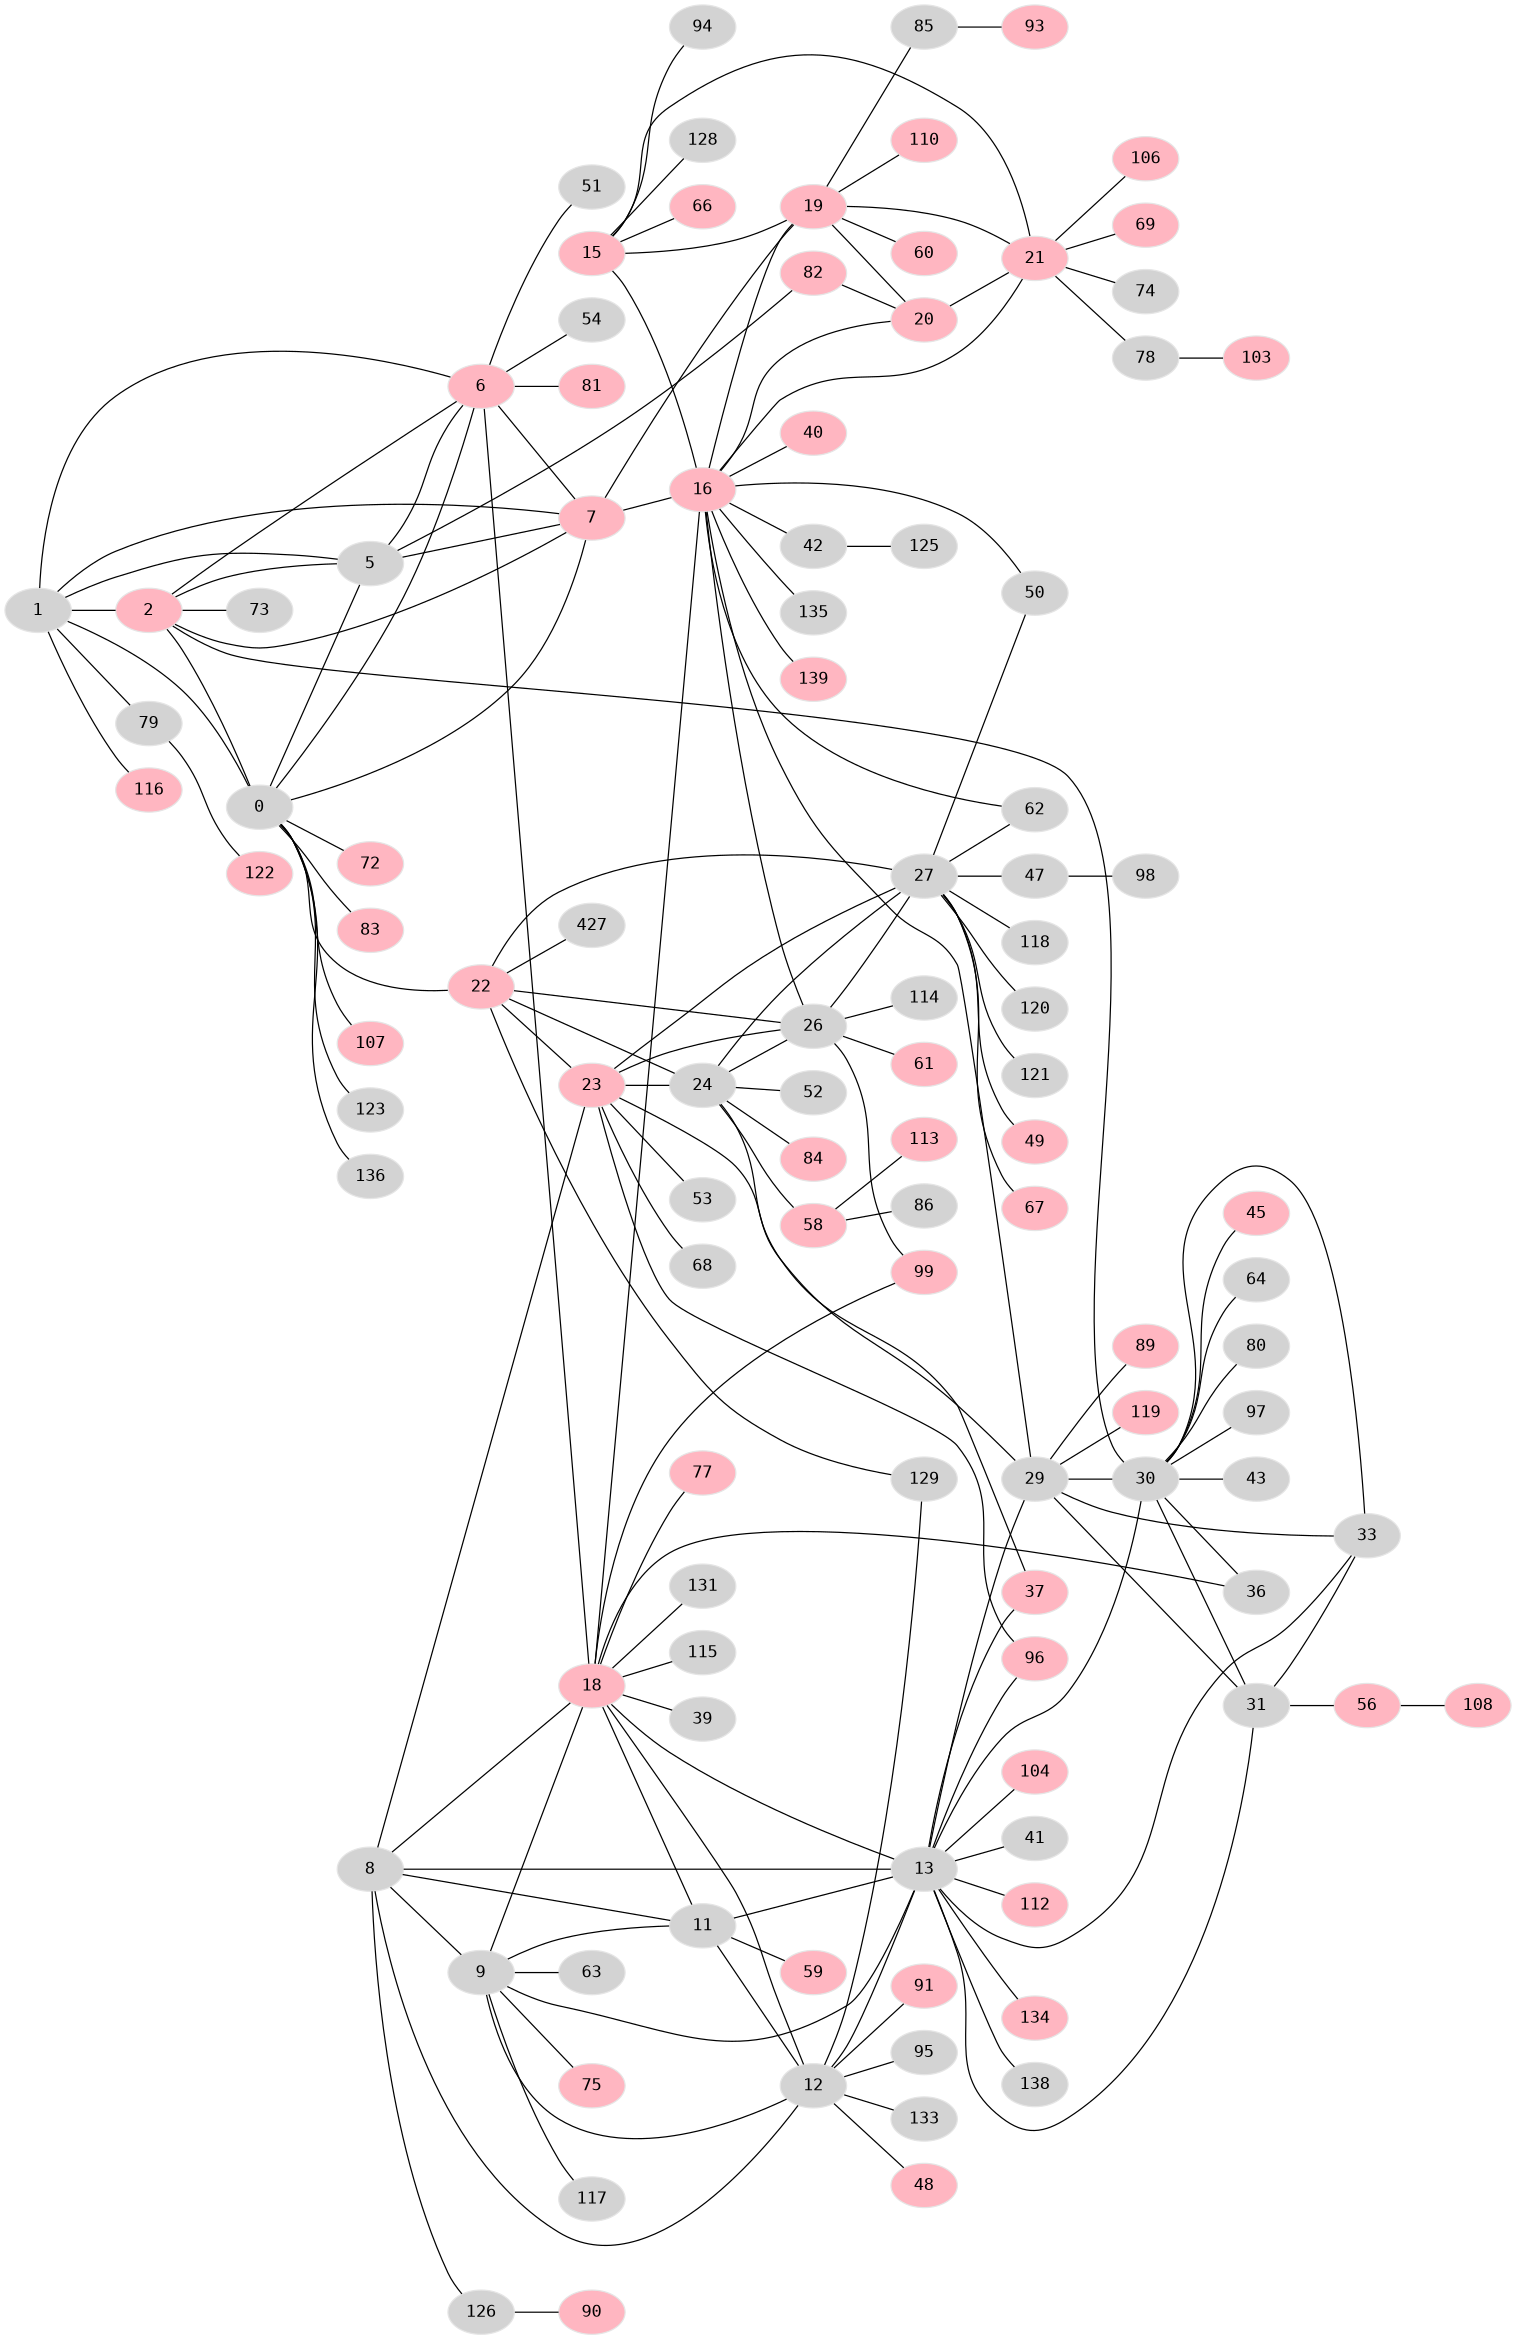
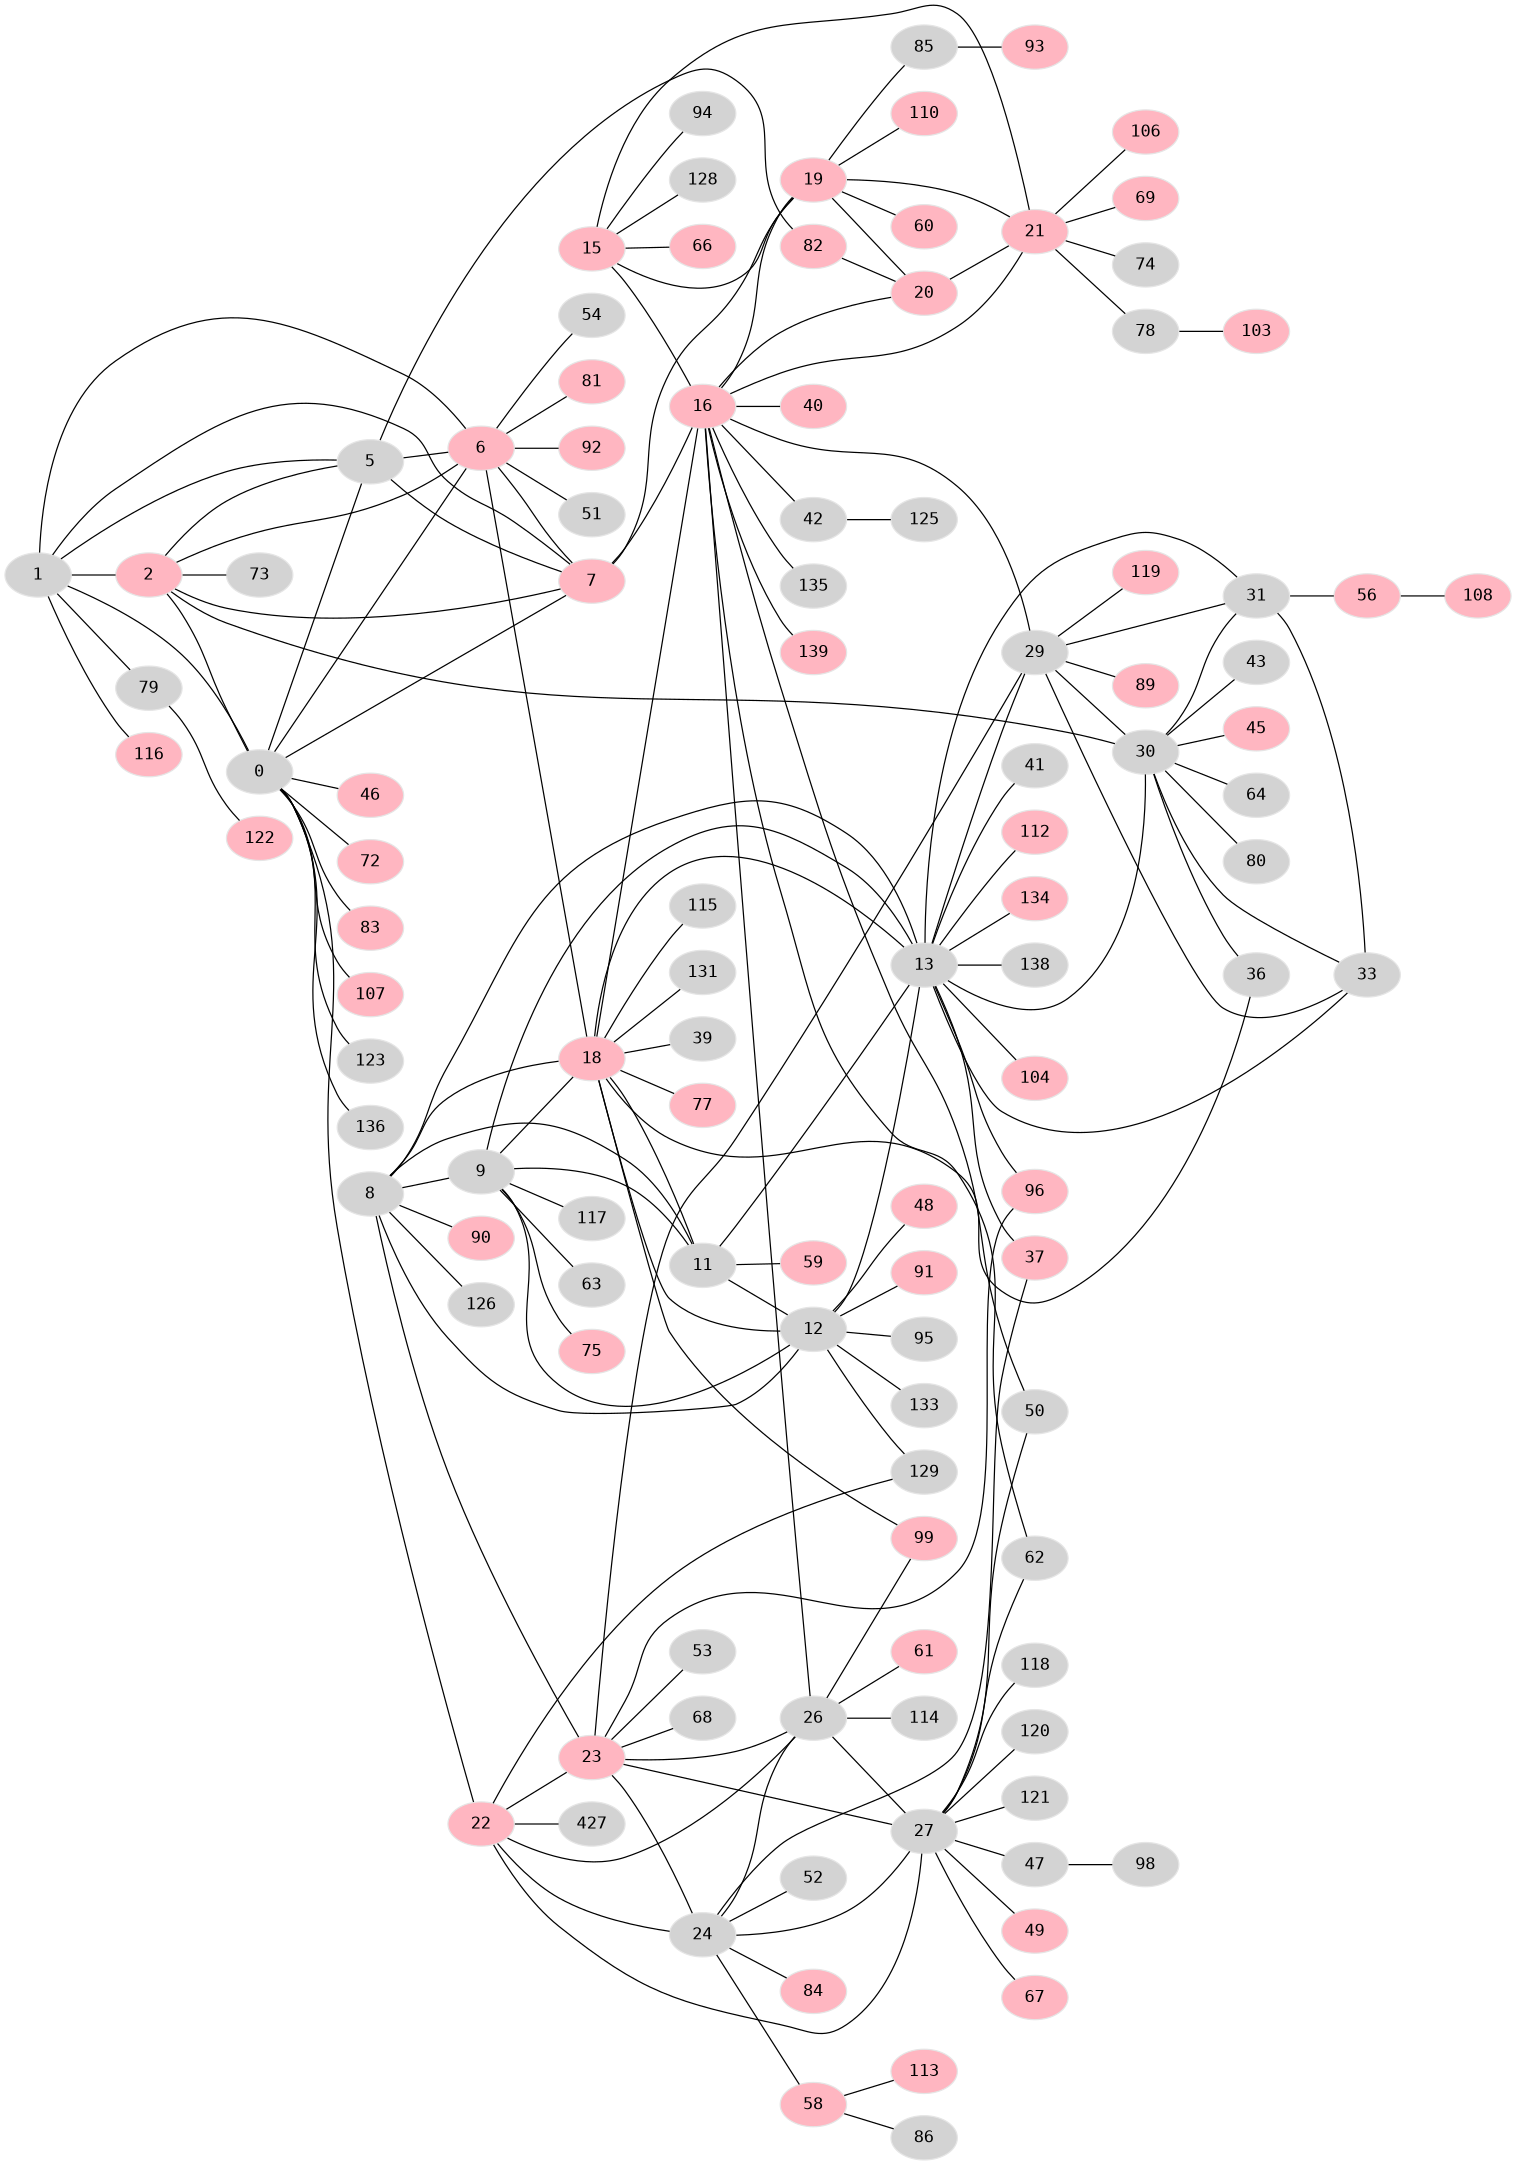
none -> (592, 448)
none -> (370, 795)
(1256, 1413) -> none
(537, 2312) -> (426, 1216)
